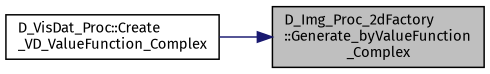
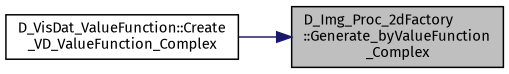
(113, 37) -> (122, 37)
